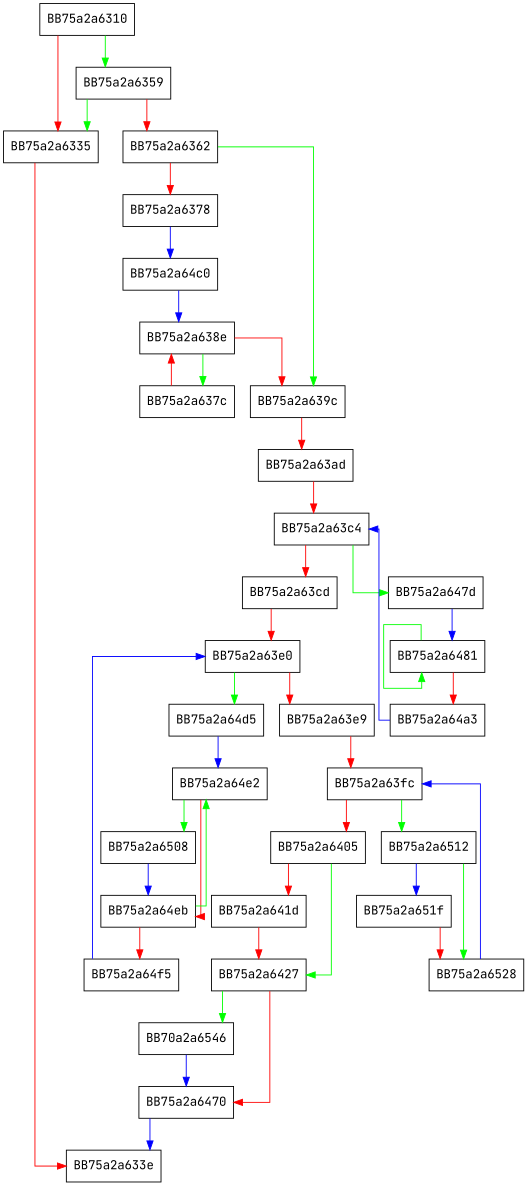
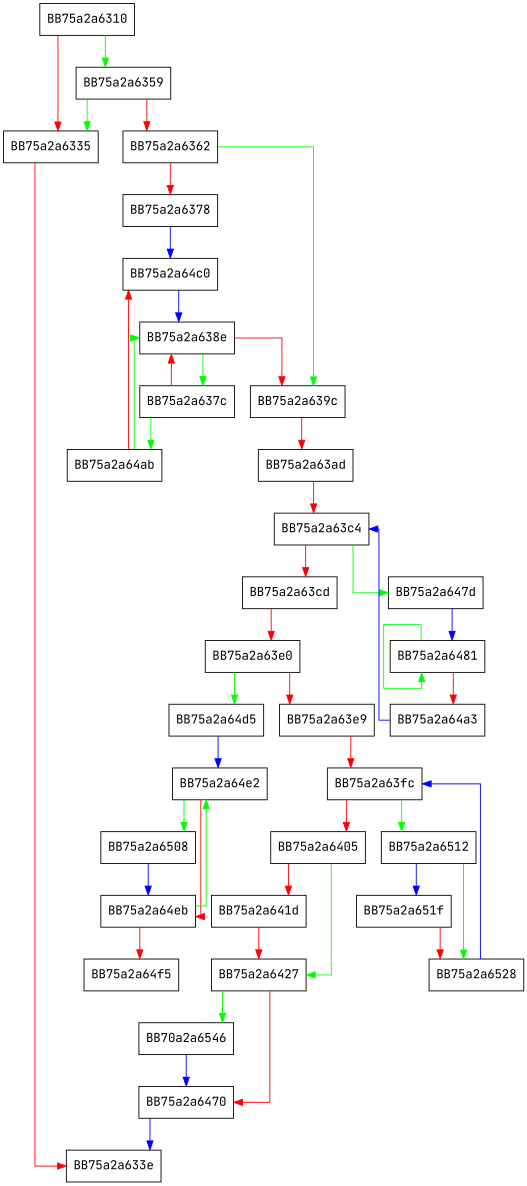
none -> (115, 465)
(92, 756) -> none
